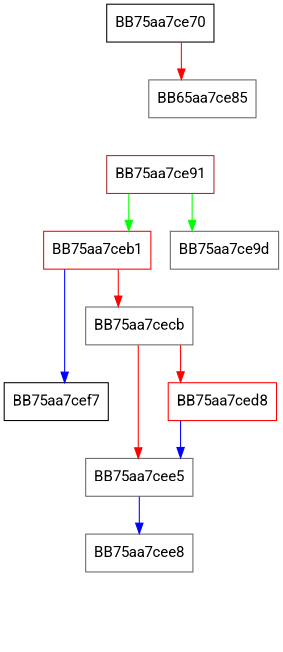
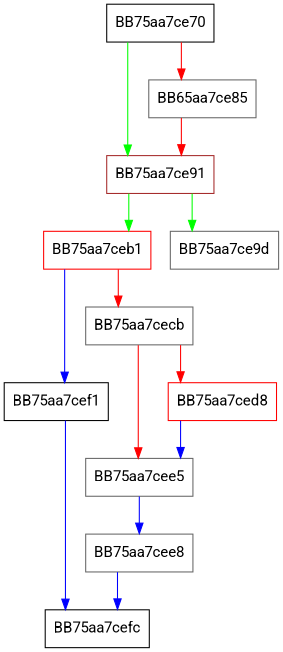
none -> (128, 94)
none -> (181, 131)
(56, 402) -> (56, 402)
none -> (97, 629)
